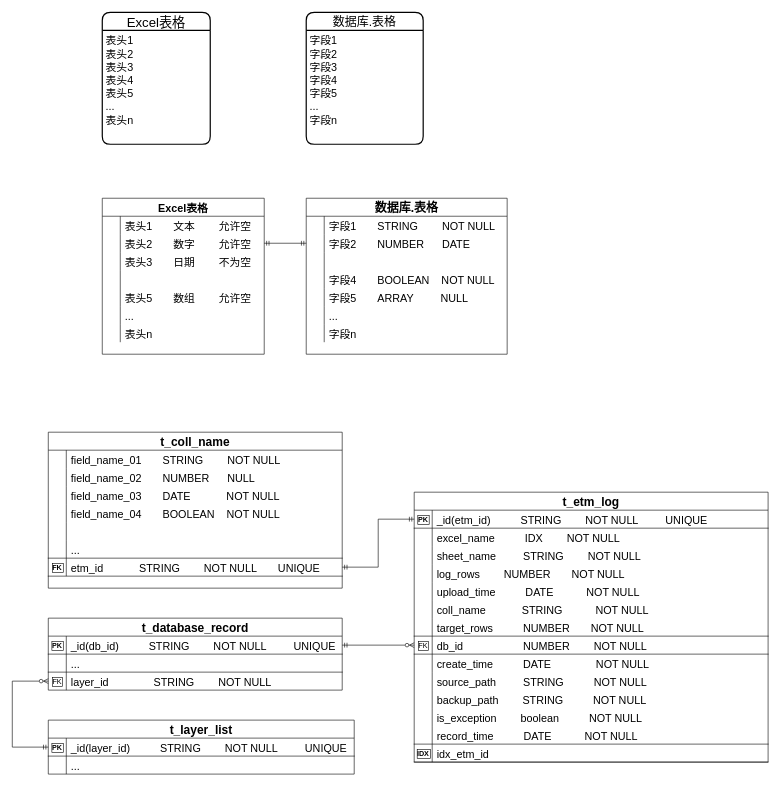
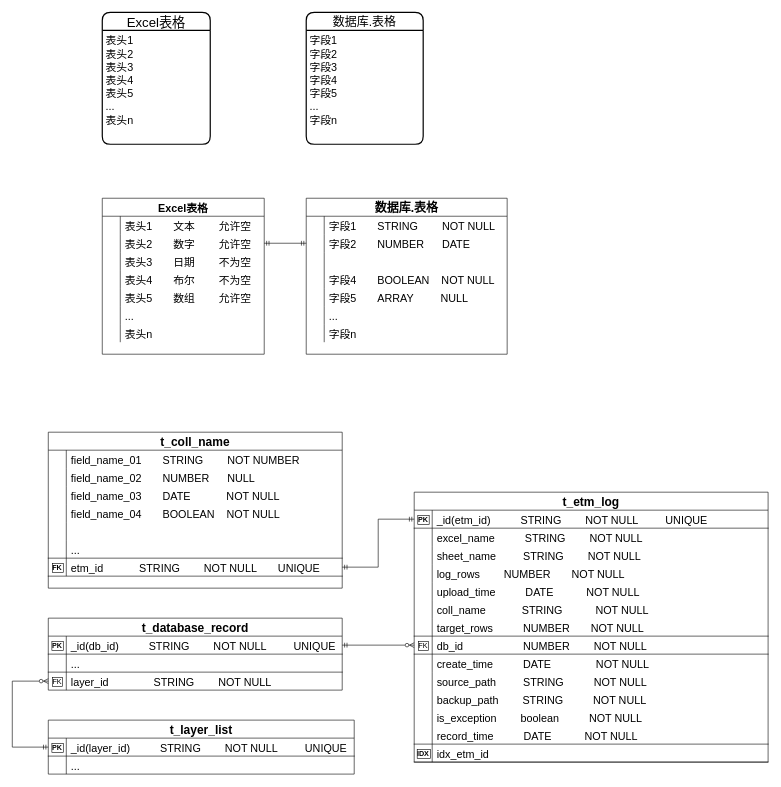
none -> (192, 279)
(184, 460) -> (190, 460)
(549, 538) -> (558, 538)
